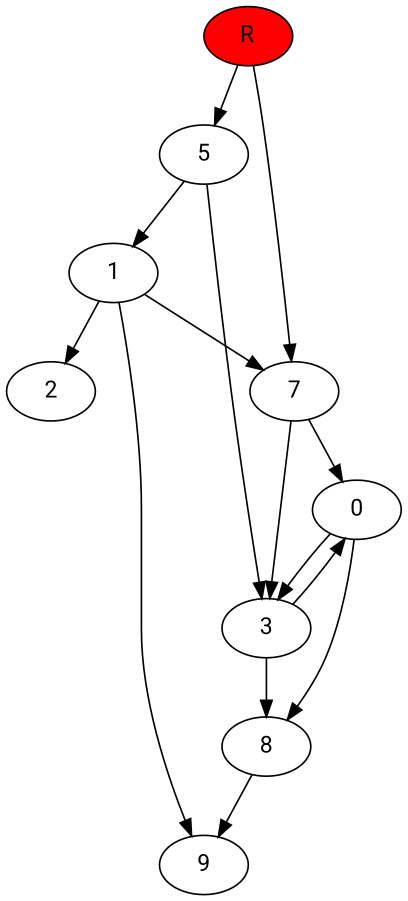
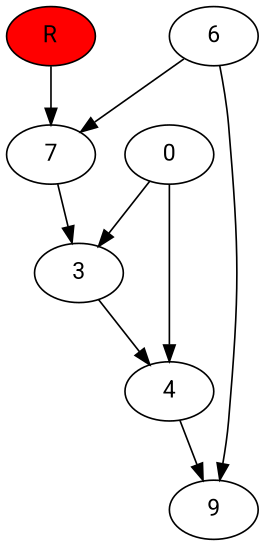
(204, 155) -> none
(113, 273) -> (214, 36)
(51, 391) -> none
(322, 443) -> none
(315, 579) -> none
(266, 747) -> (169, 391)
